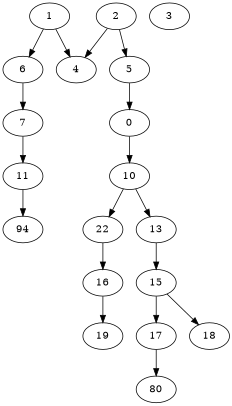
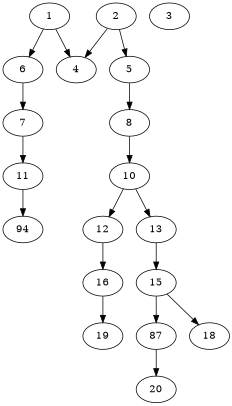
(130, 123) -> (130, 123)
(103, 229) -> (103, 229)
(156, 336) -> (156, 336)
(156, 389) -> (156, 389)
